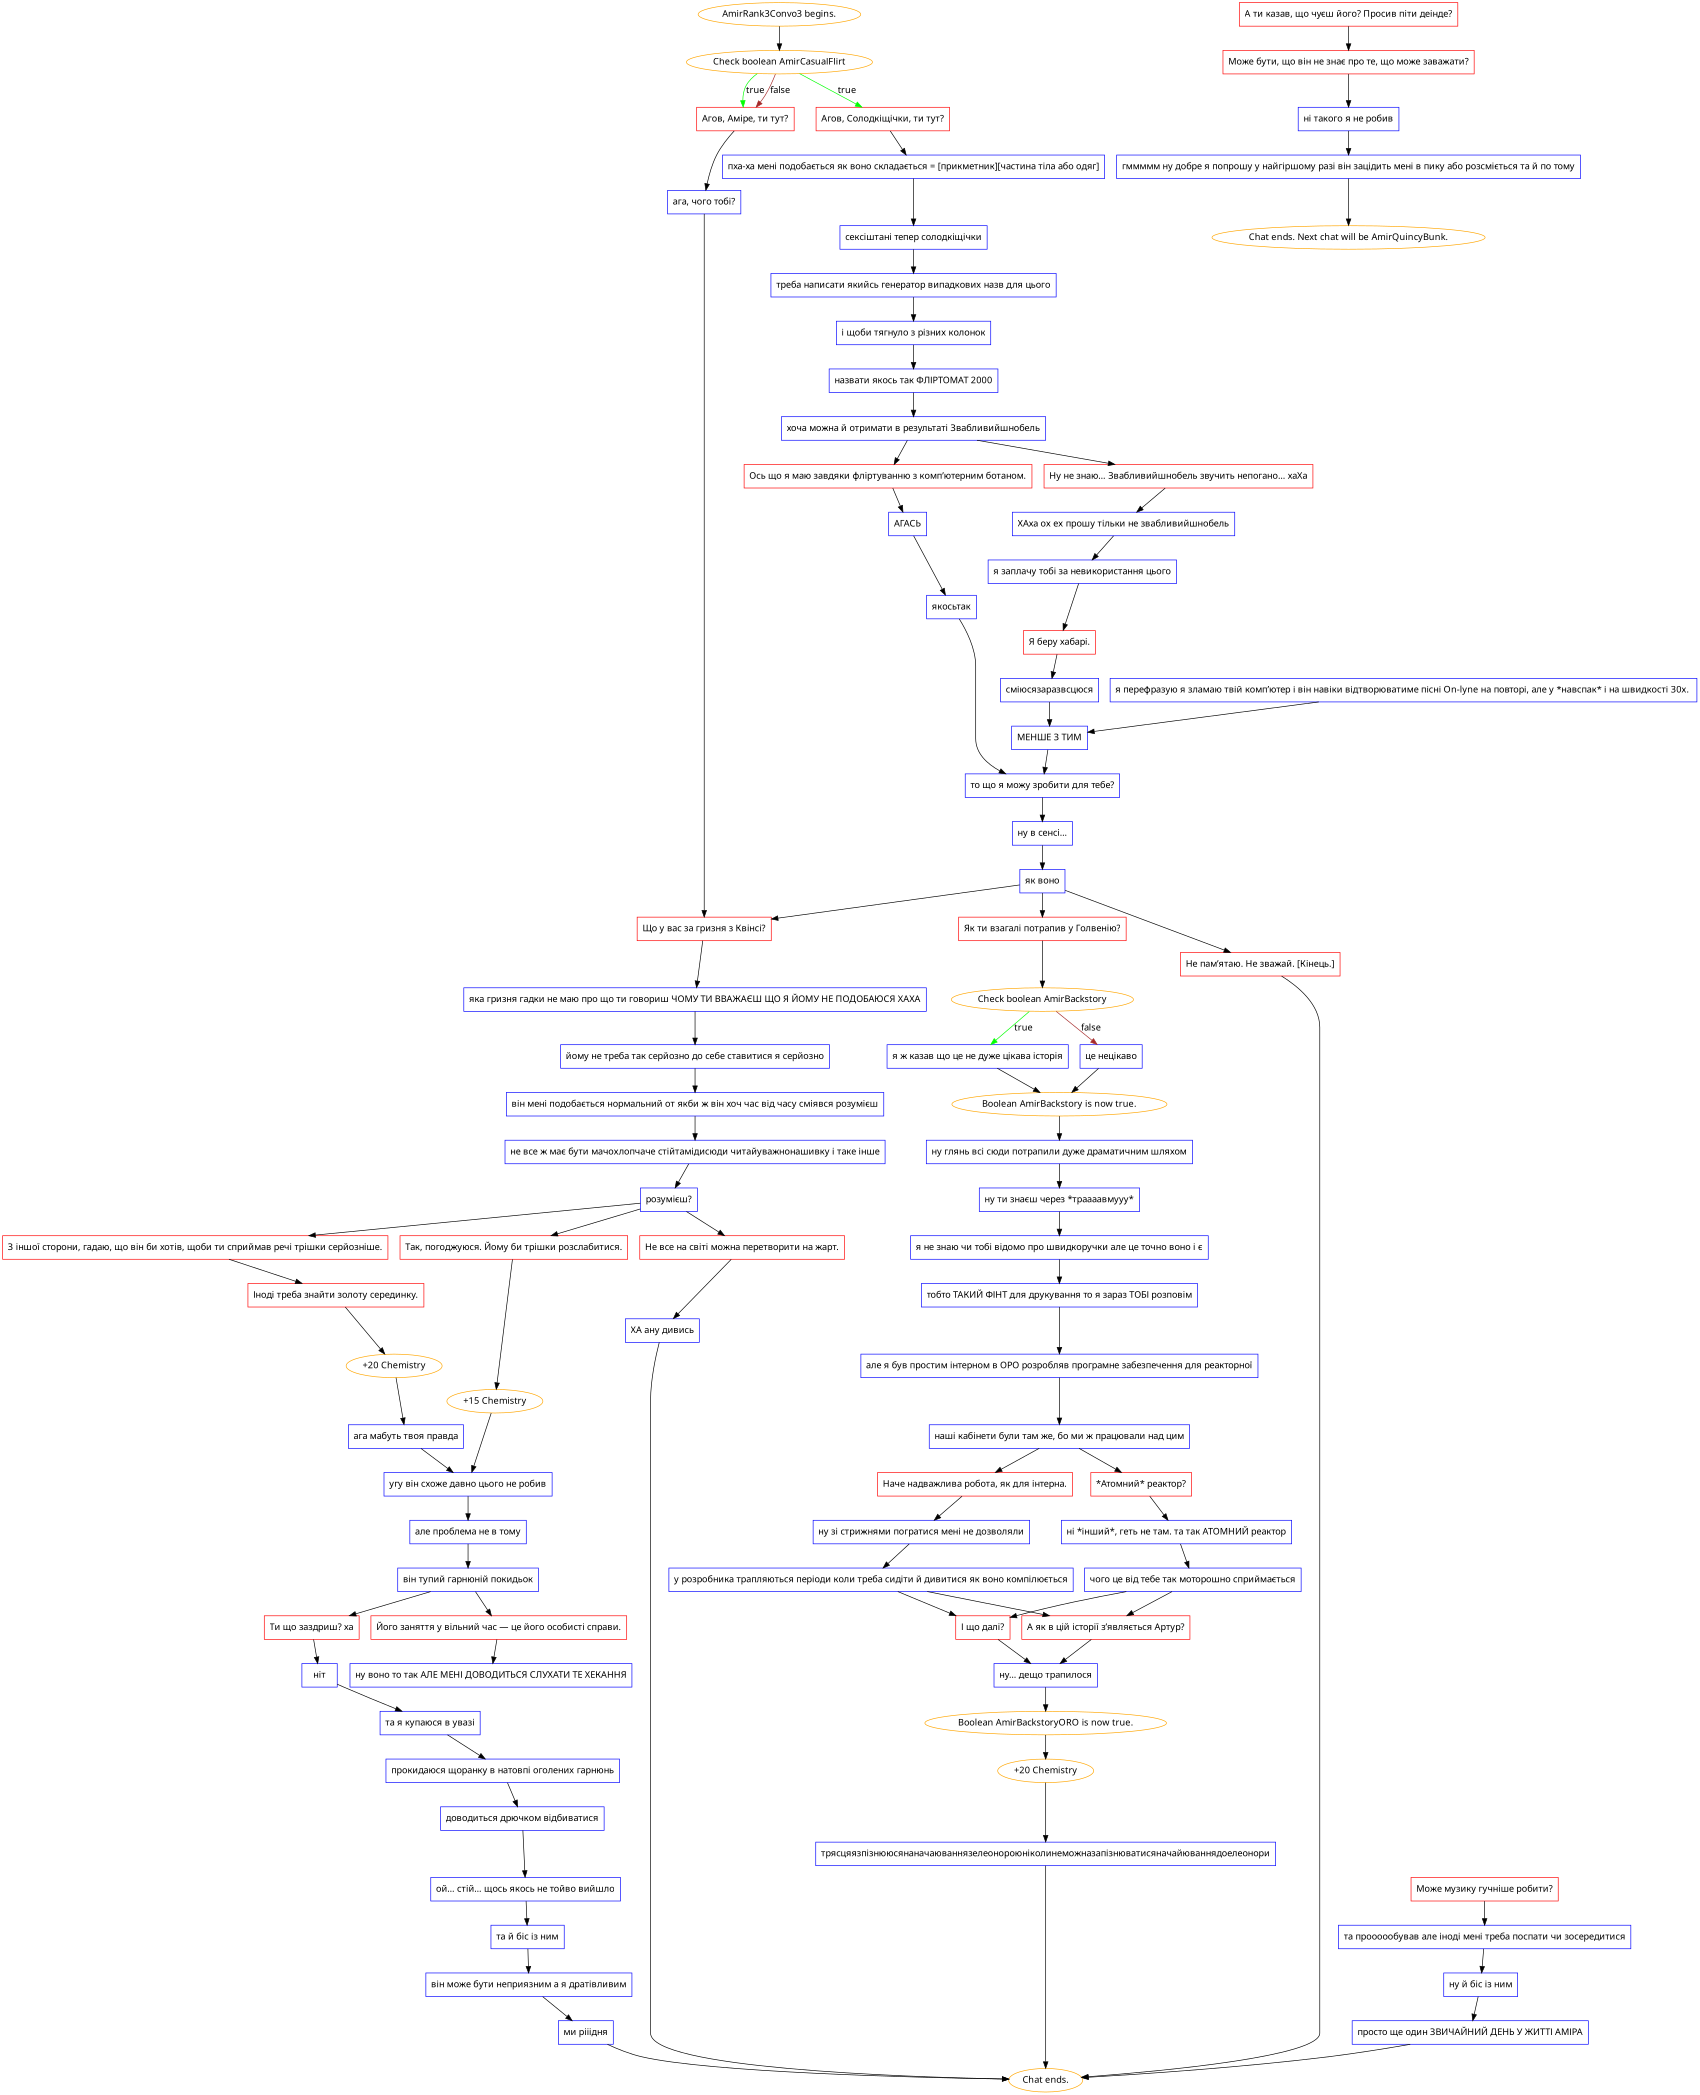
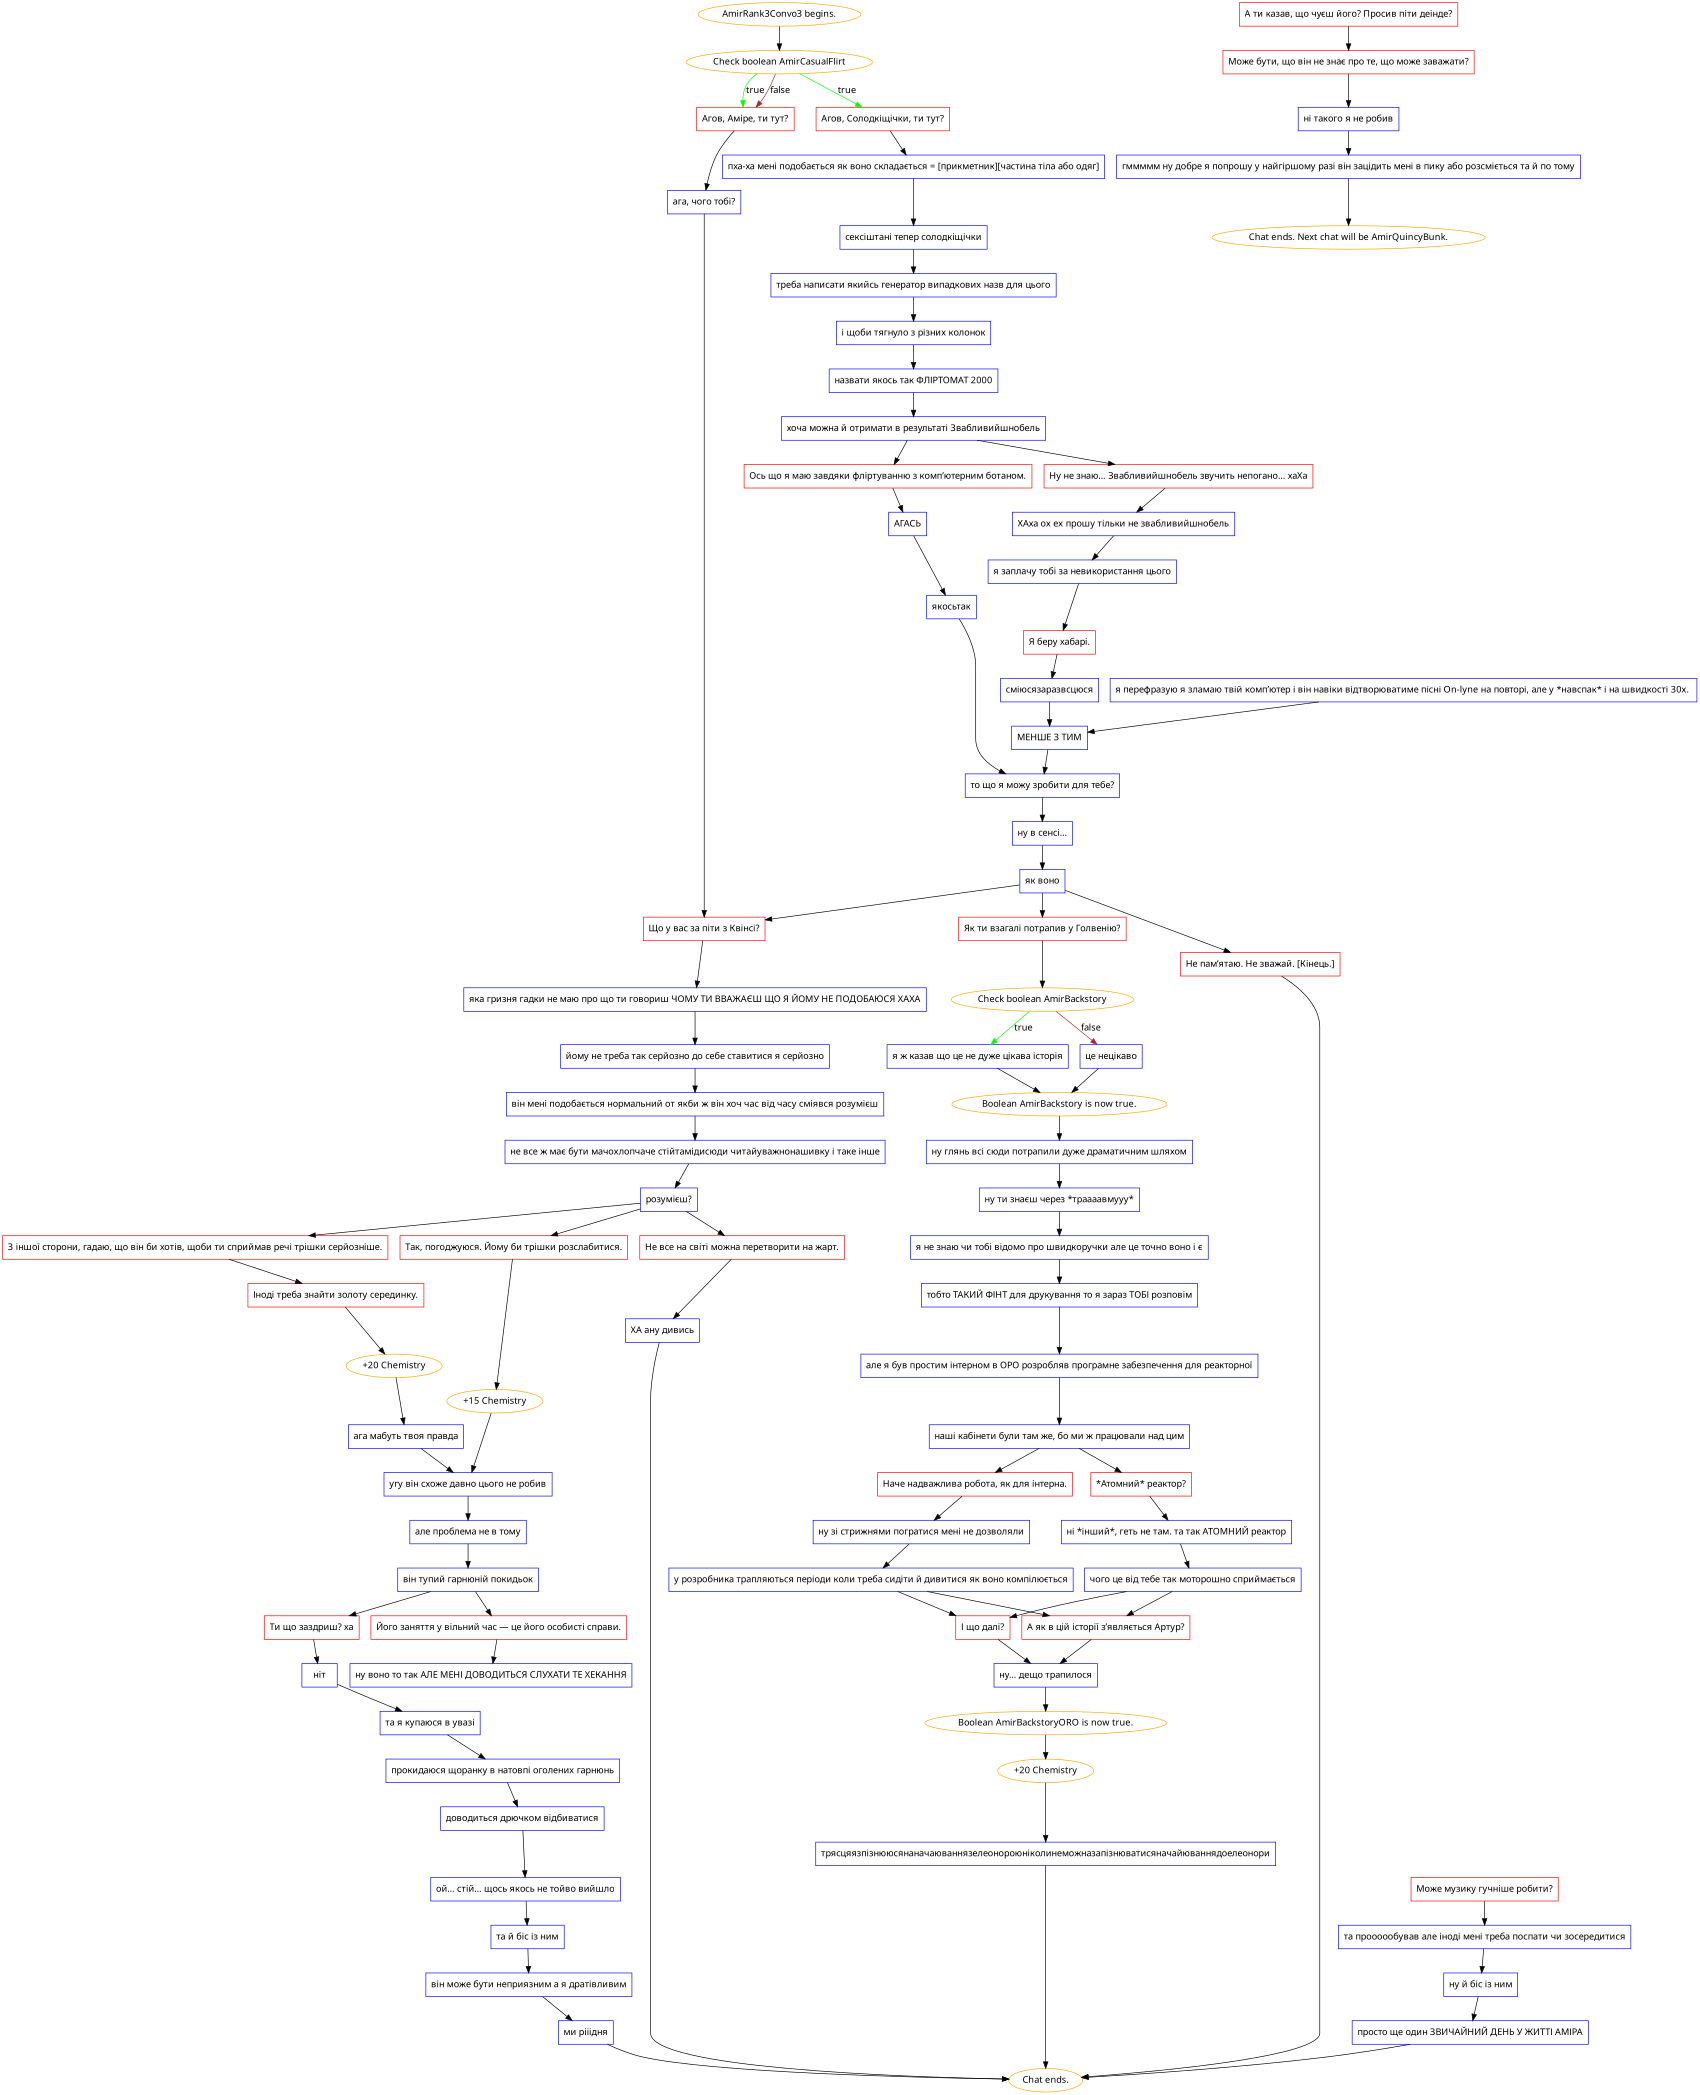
(704, 929) -> (704, 929)
